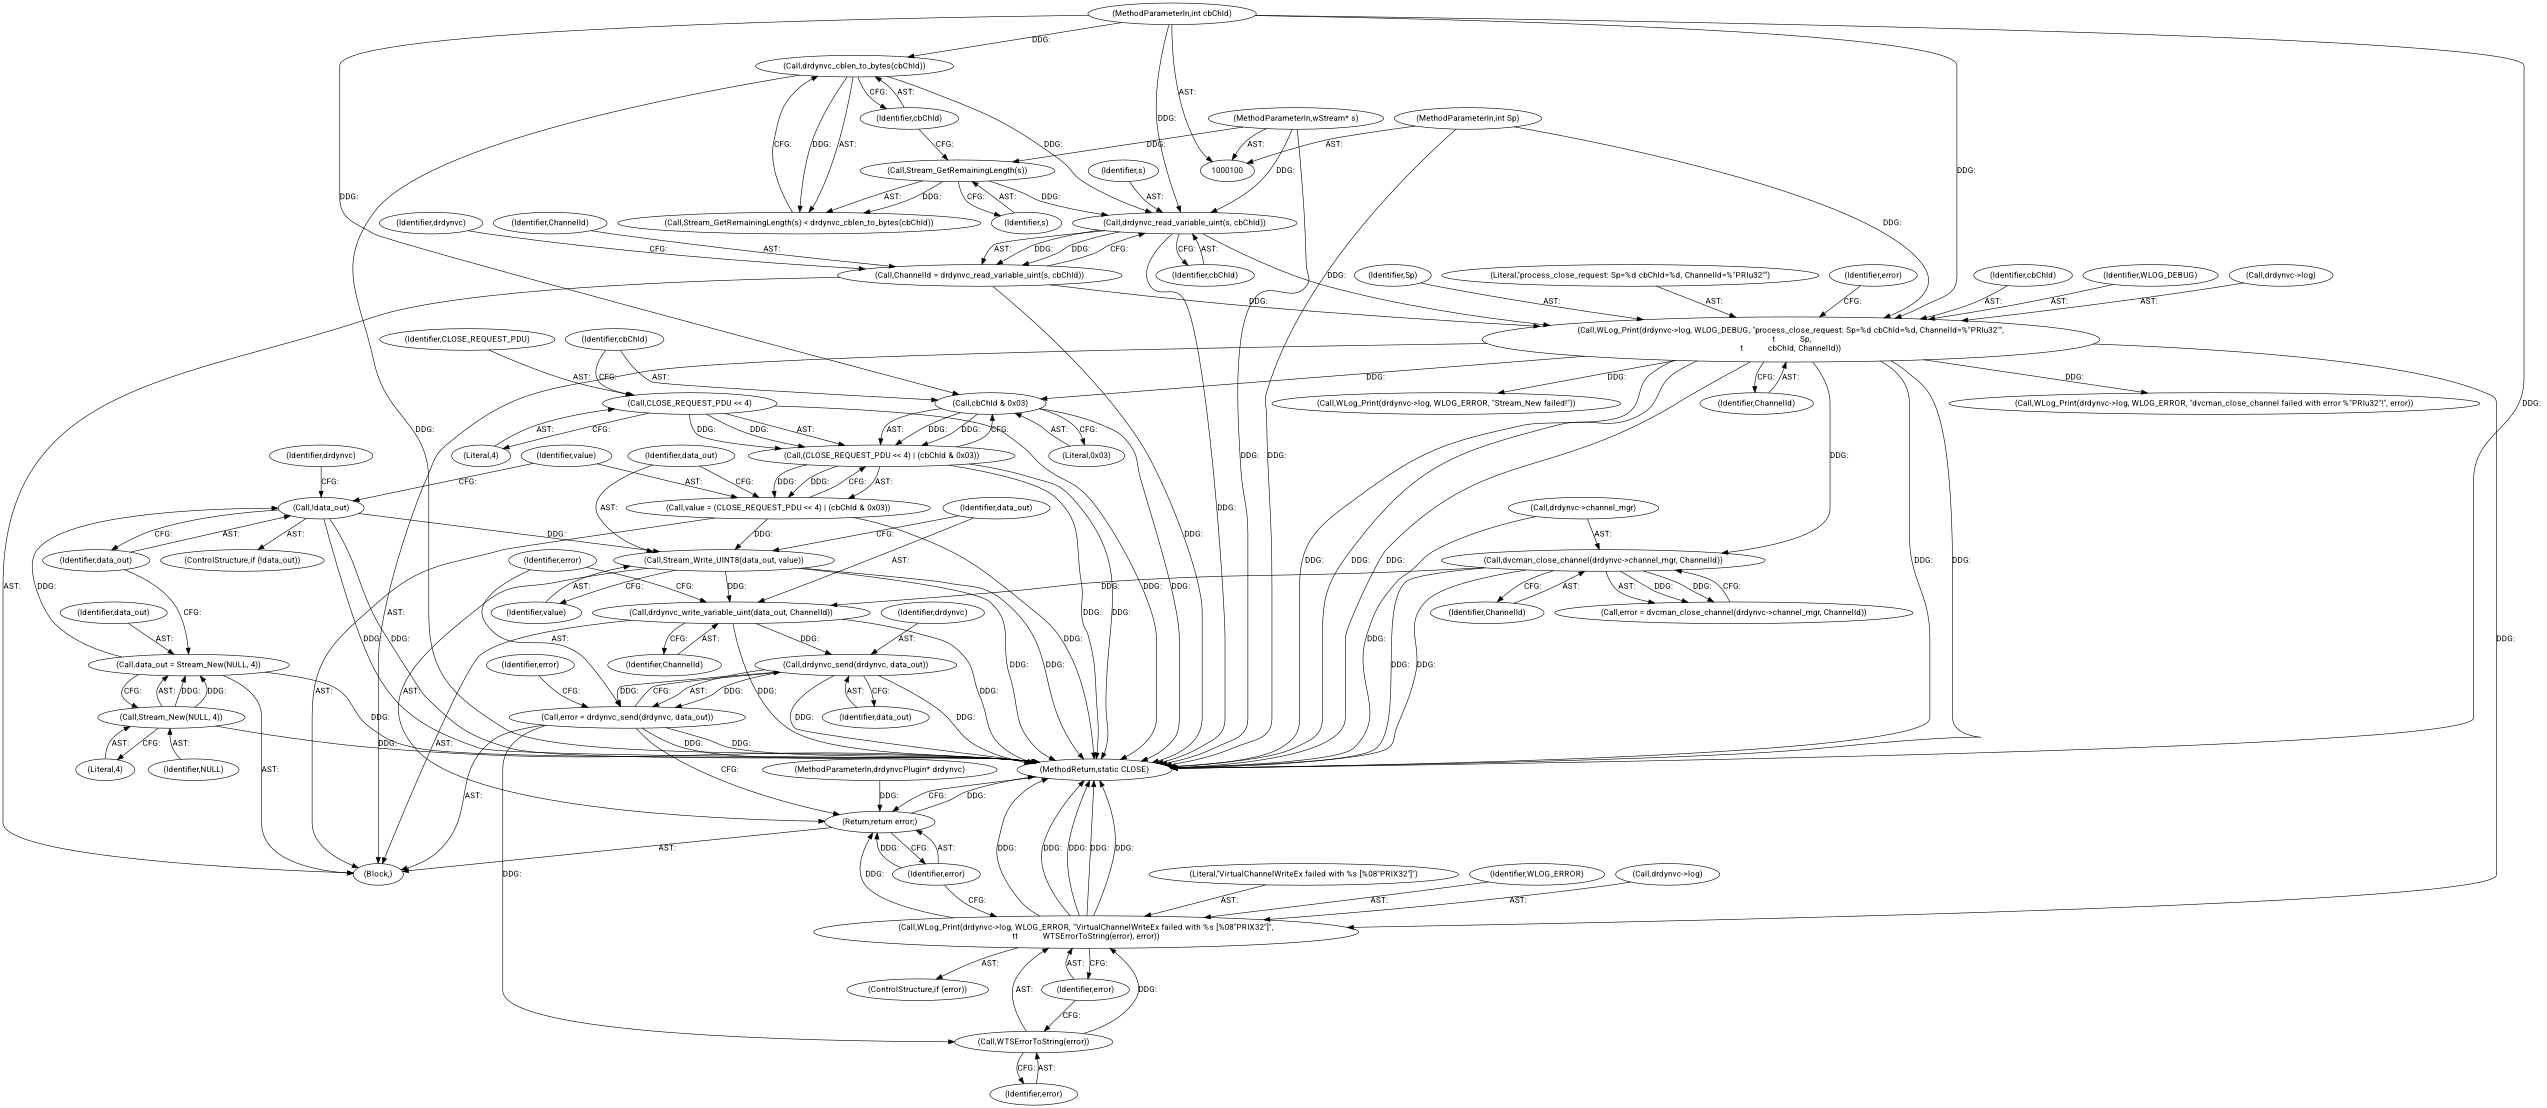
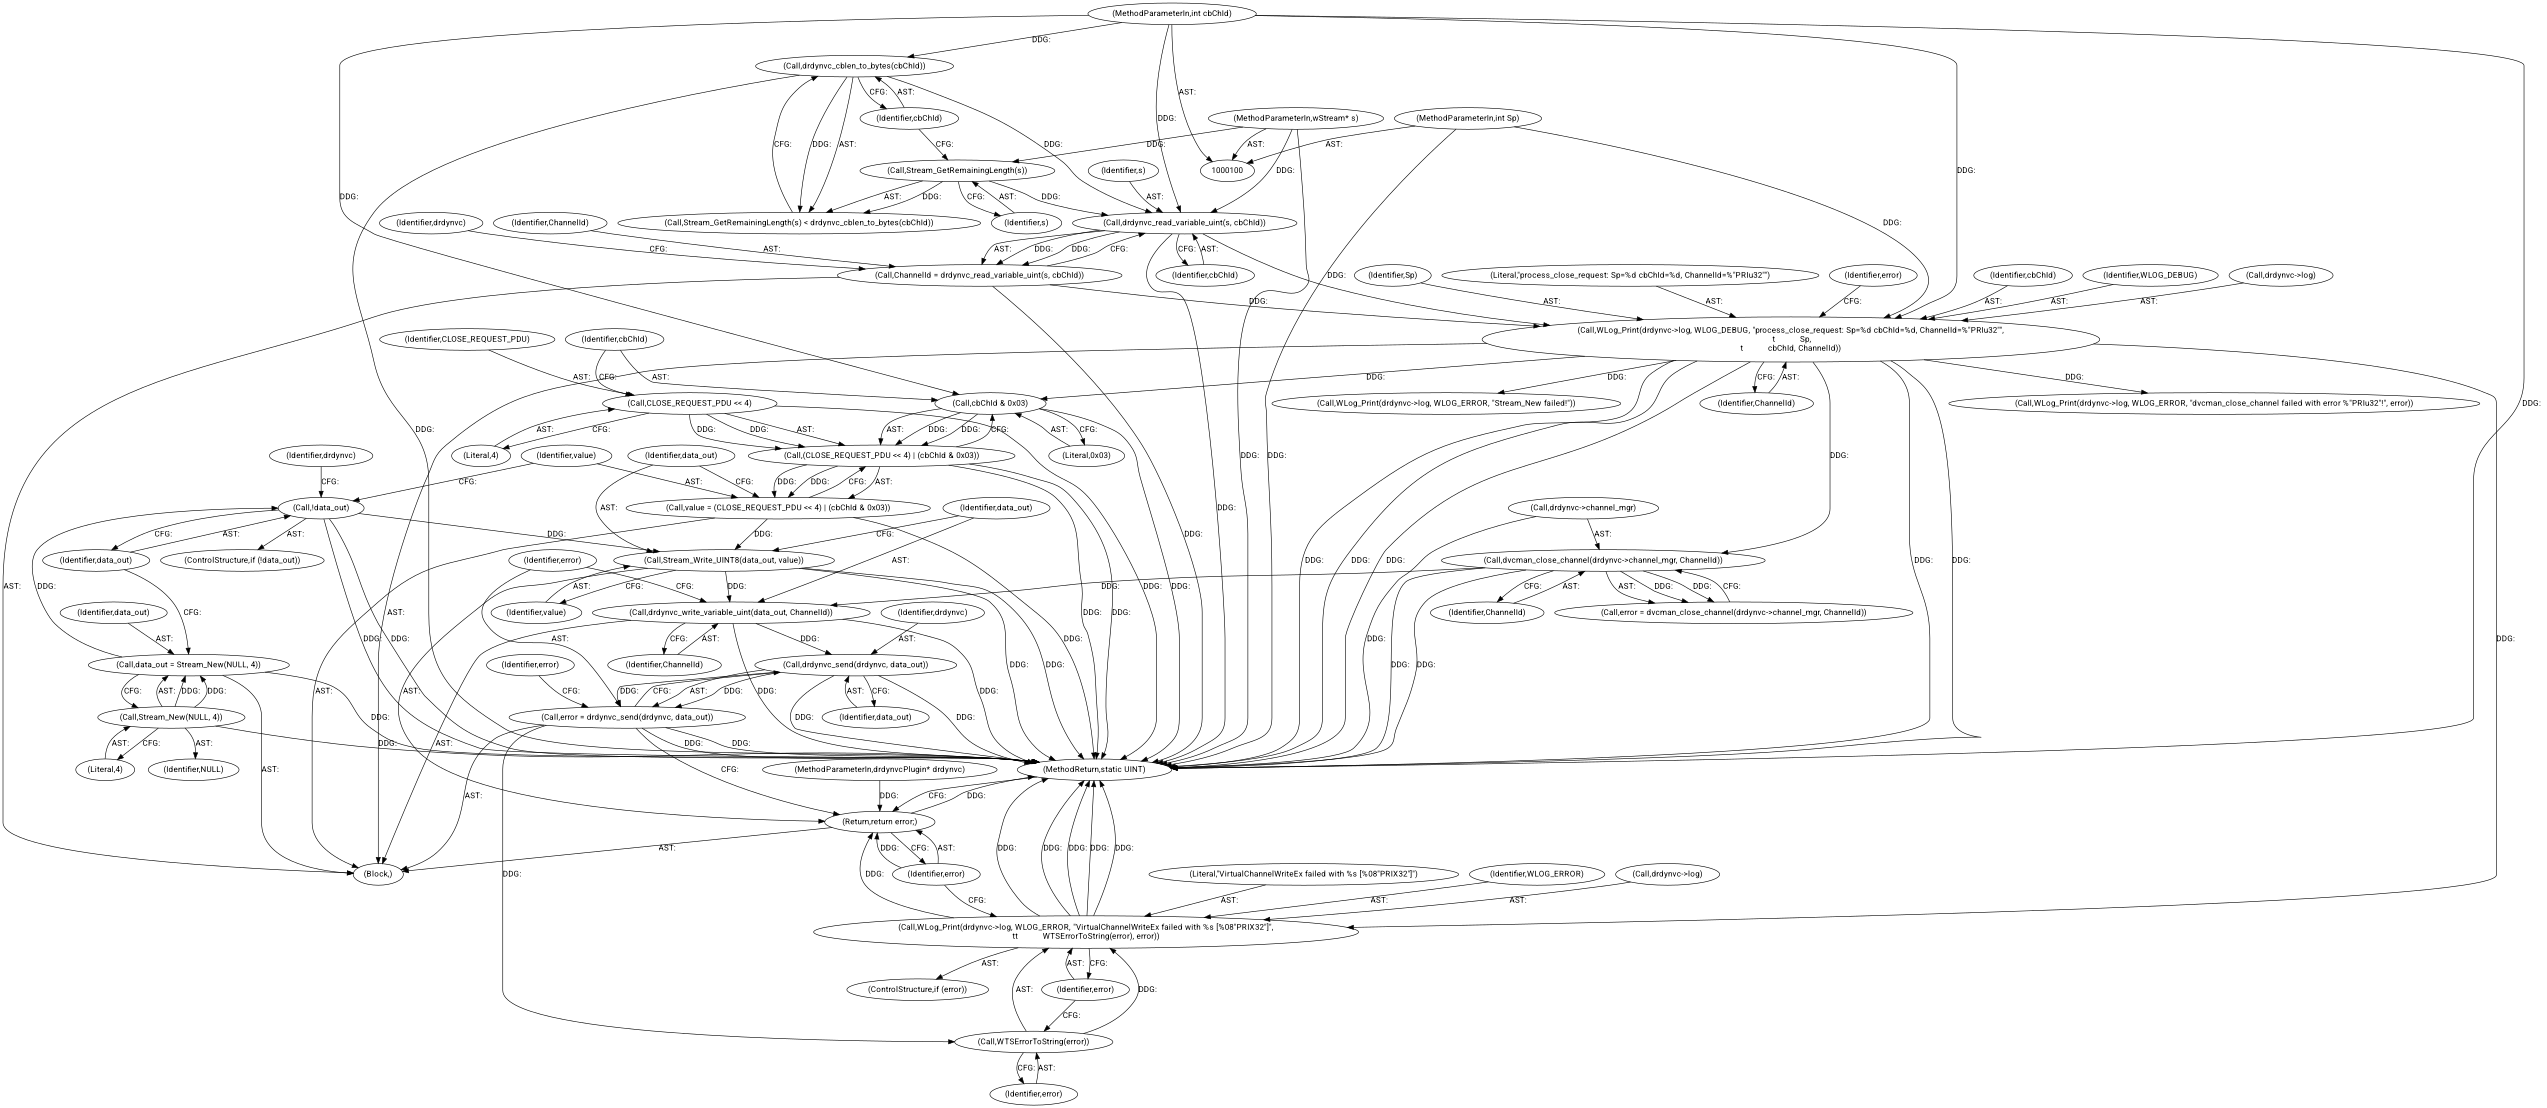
(173, 748) -> (193, 739)
(1095, 770) -> (1095, 770)
